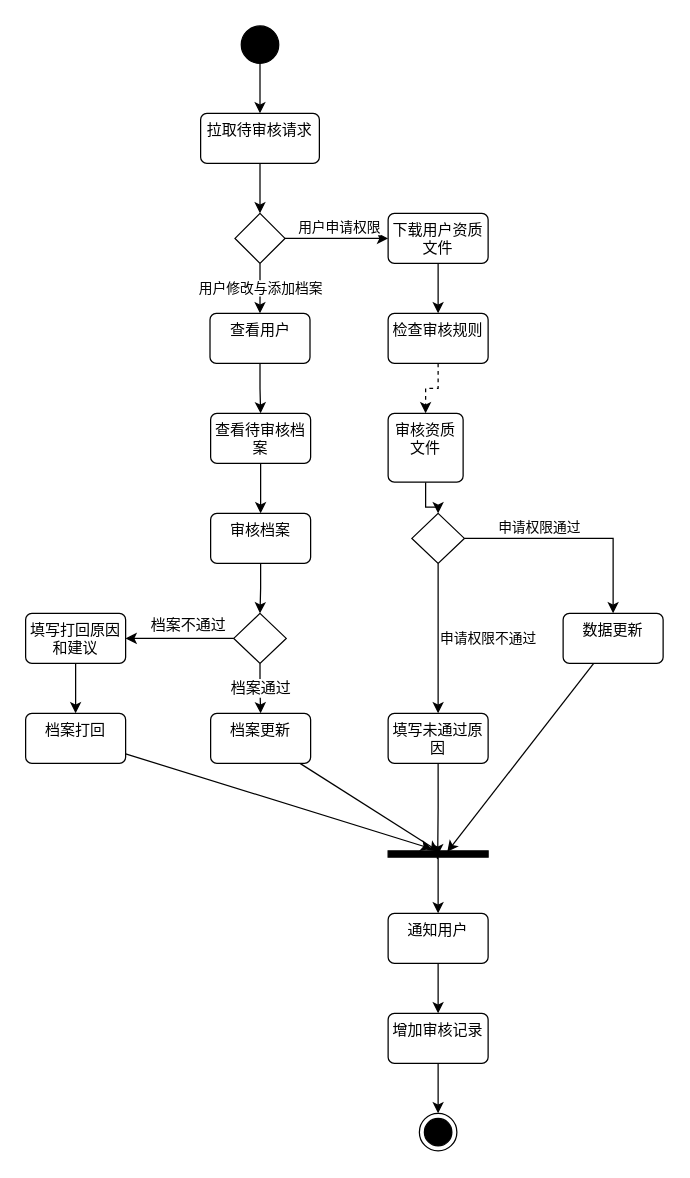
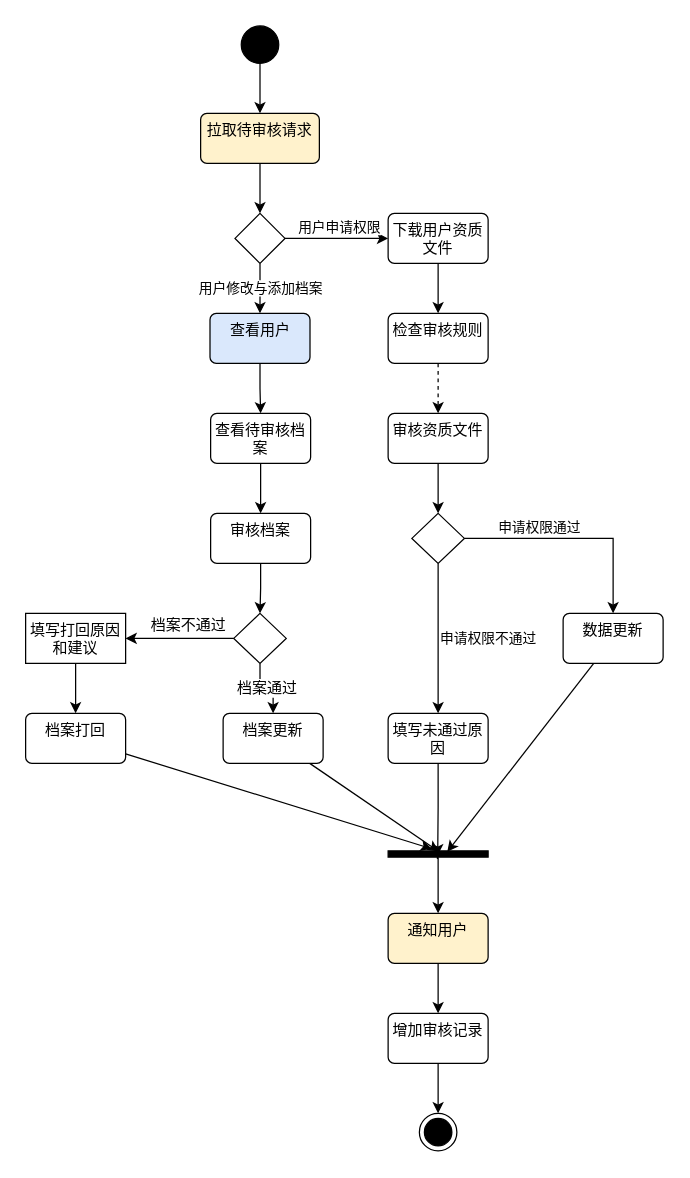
(260, 138) -> (260, 138)
(260, 338) -> (260, 338)
(426, 448) -> (438, 438)
(76, 638) -> (76, 638)
(261, 738) -> (273, 738)
(438, 938) -> (438, 938)
